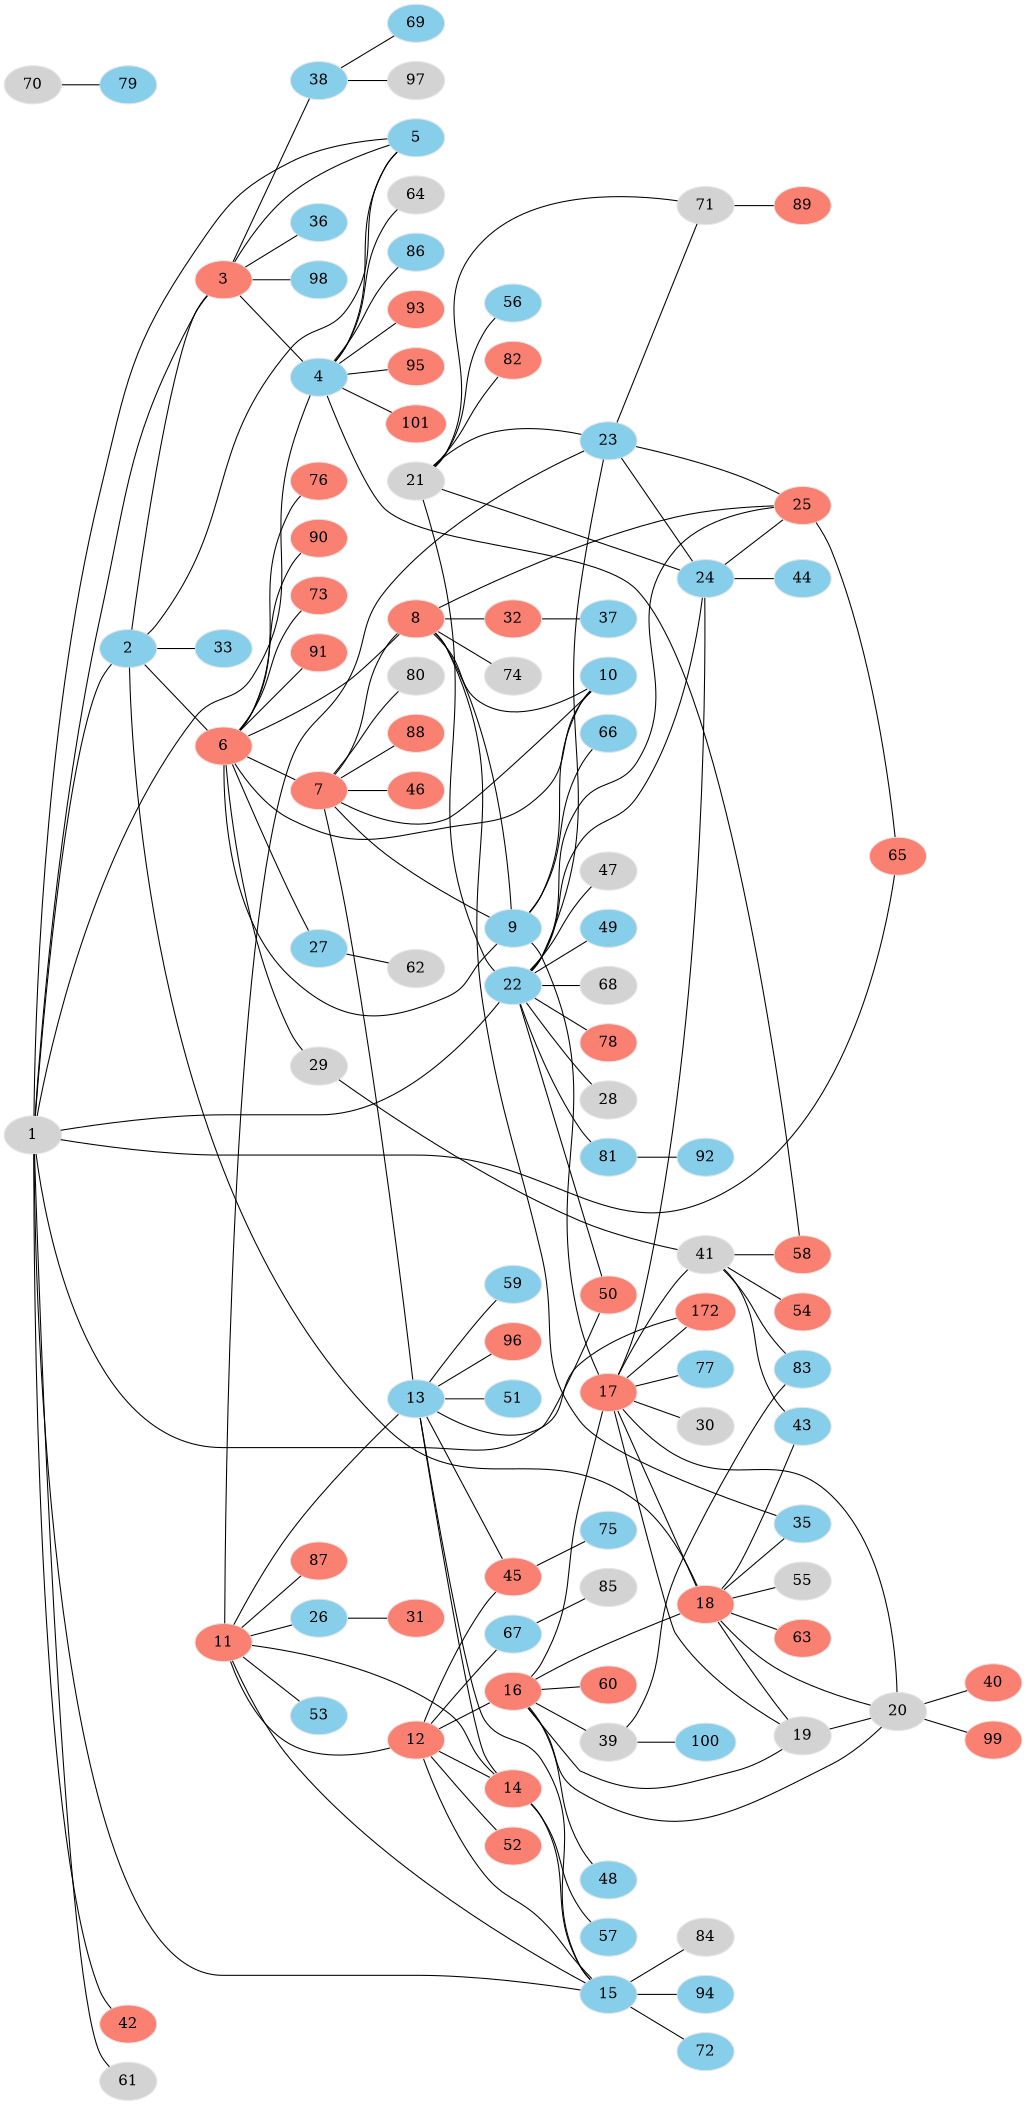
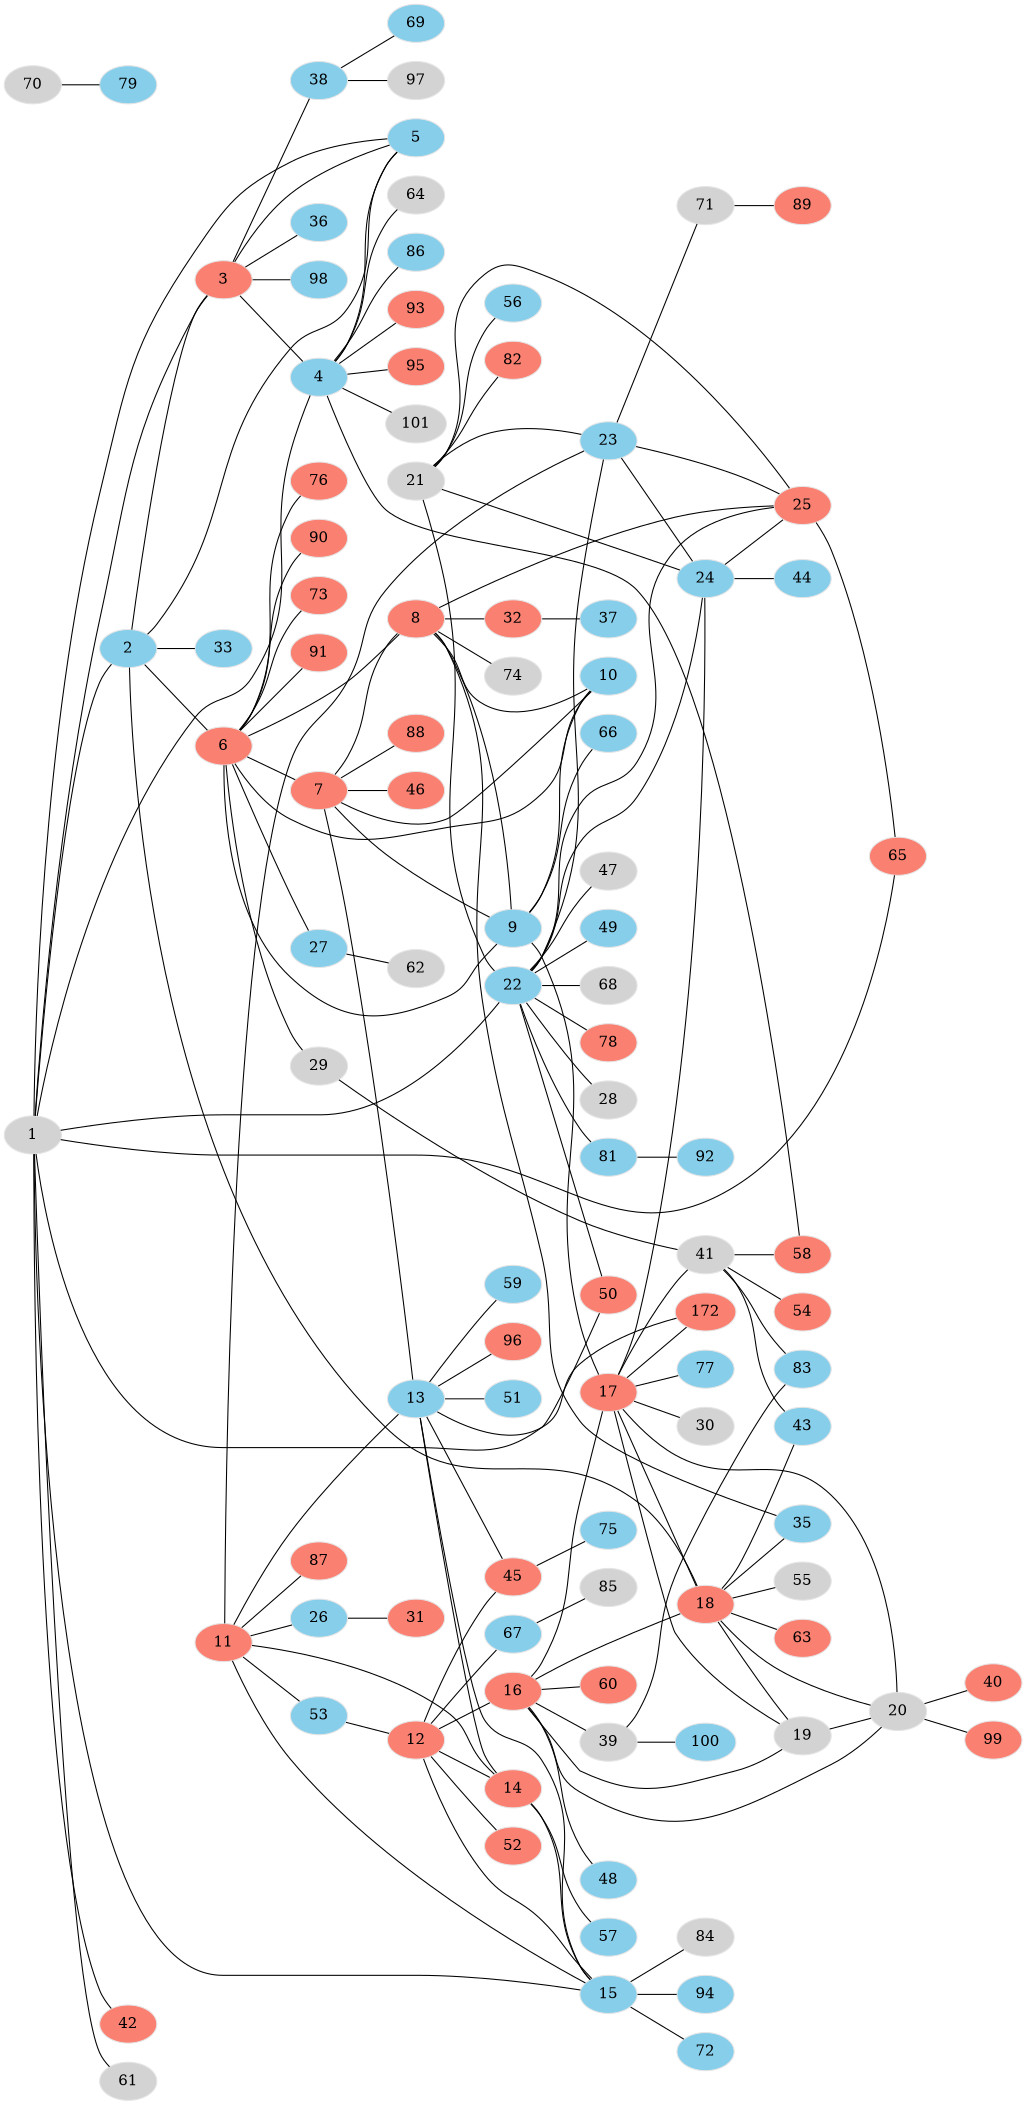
(472, 255) -> (570, 288)
(416, 424) -> (416, 424)
(416, 676) -> none
(289, 1744) -> (368, 1728)
